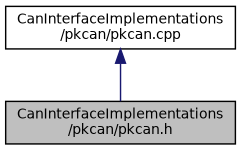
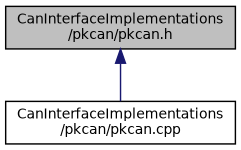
(121, 82) -> (121, 82)
